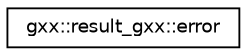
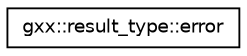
(123, 28) -> (123, 28)
